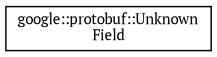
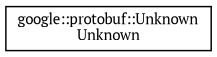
(109, 29) -> (109, 29)
